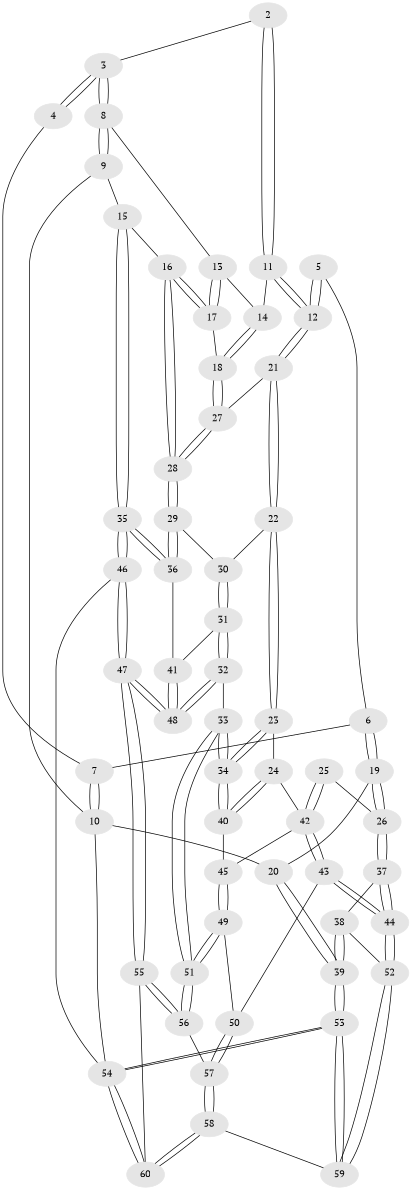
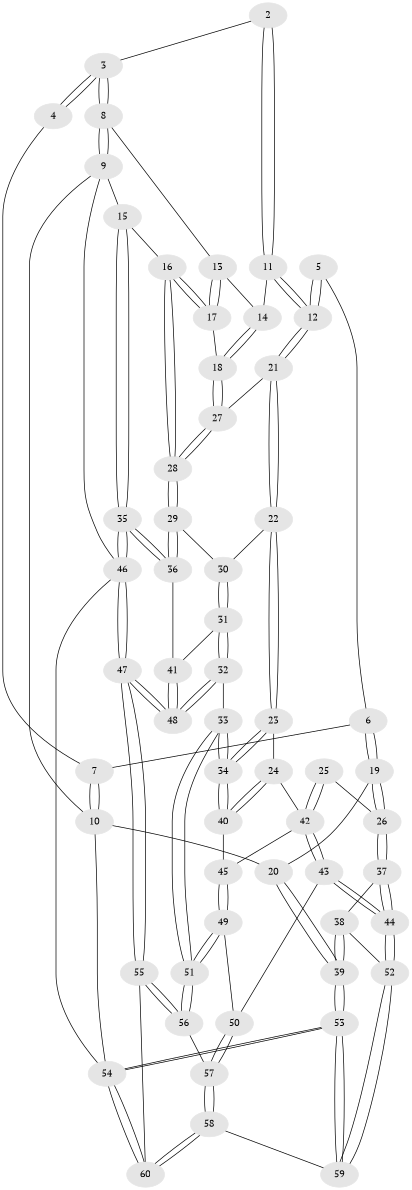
none -> (84, 371)
